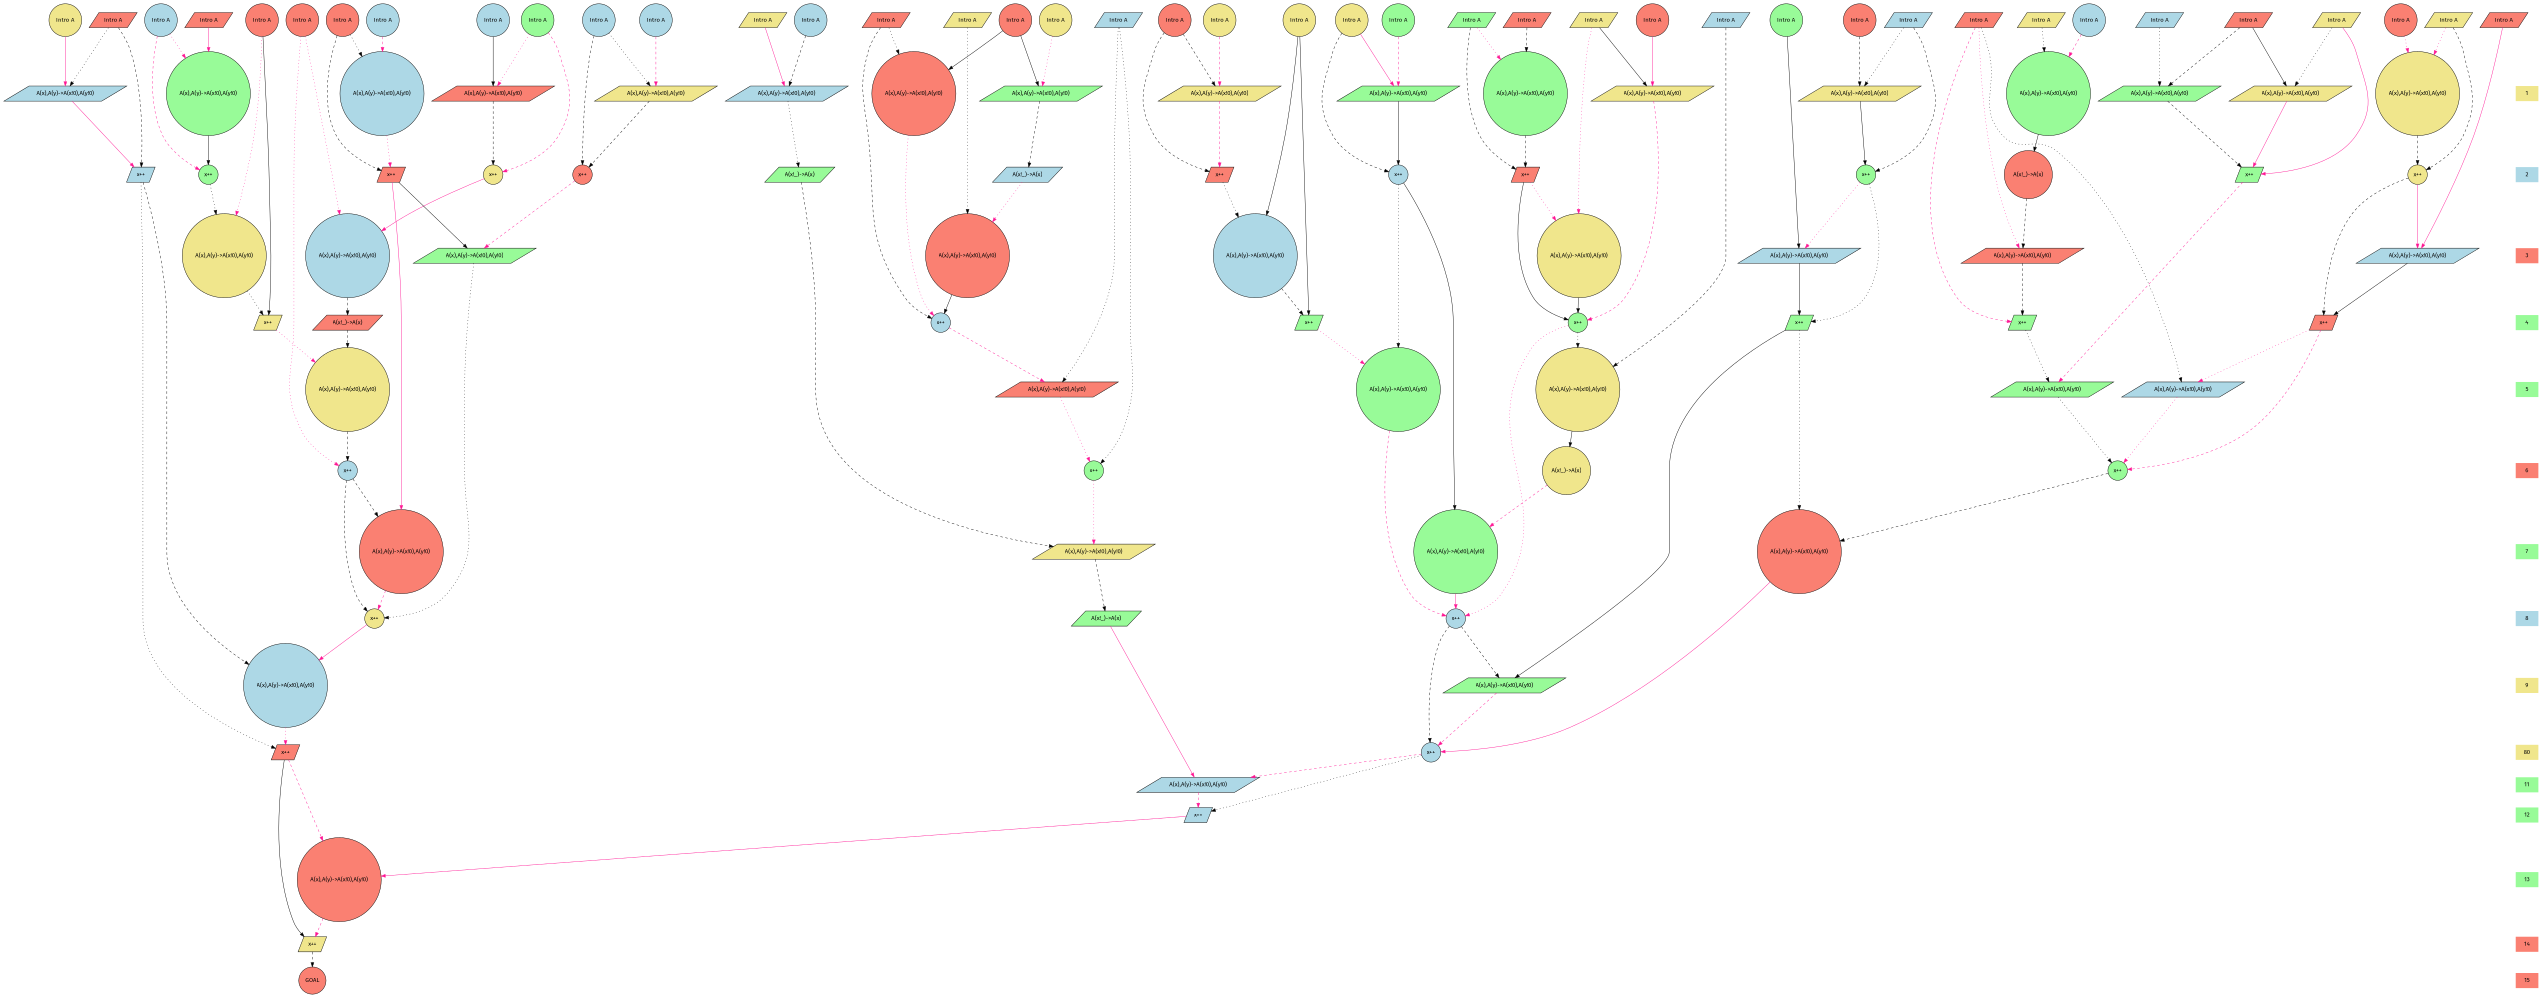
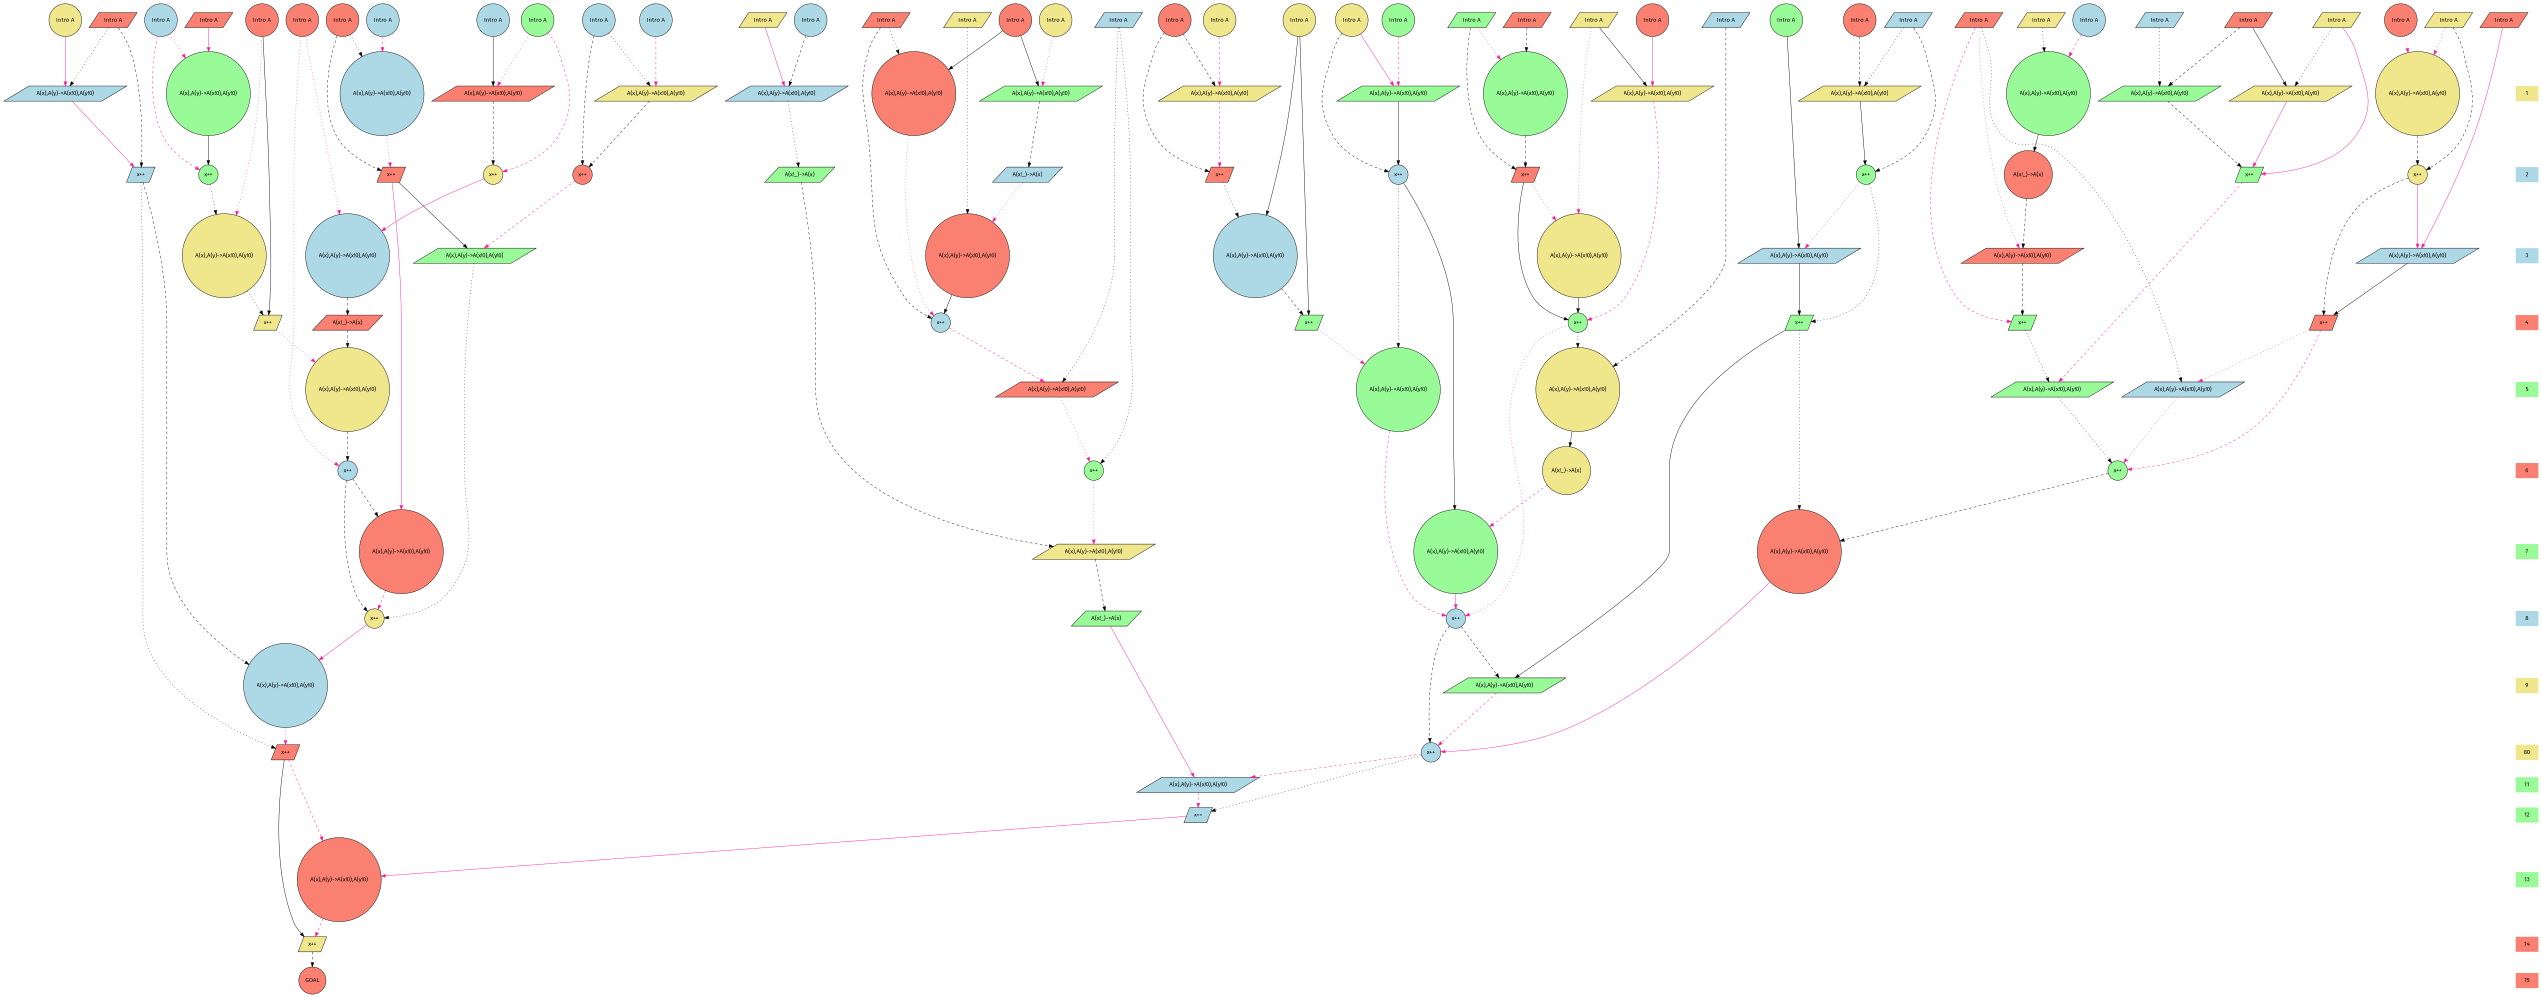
(2527, 256) -> (2527, 256)
(2527, 323) -> (2527, 323)
